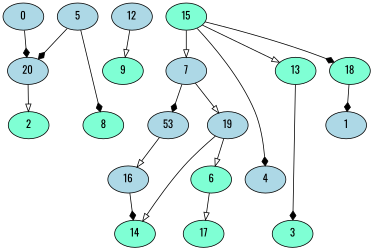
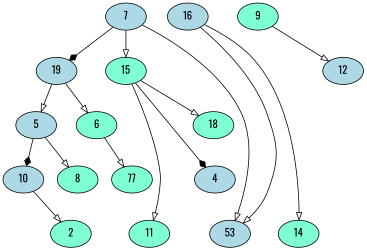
(23, 17) -> none
(266, 38) -> (166, 96)
(128, 40) -> (297, 42)
(186, 40) -> (126, 40)
(89, 66) -> (55, 149)
(28, 71) -> (23, 179)
(296, 71) -> (149, 234)
(179, 94) -> (233, 99)
(205, 95) -> (95, 41)
(346, 125) -> none
(151, 149) -> (267, 115)
(178, 173) -> (48, 94)
(131, 202) -> (280, 103)
(204, 234) -> (132, 179)
(293, 234) -> none
